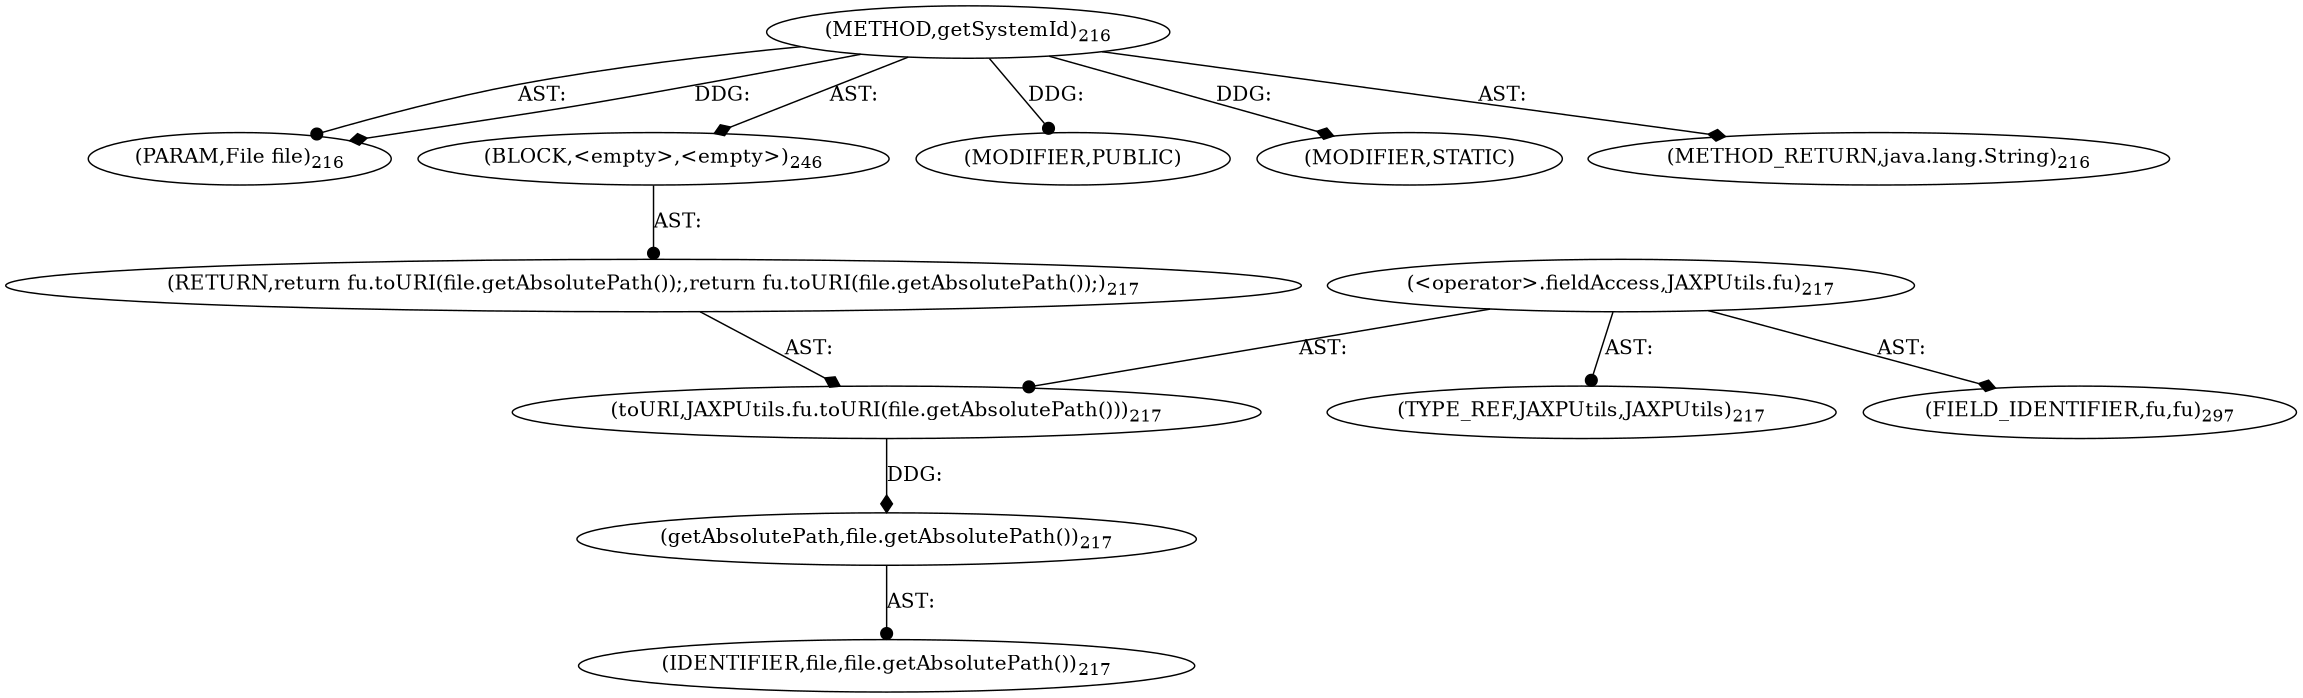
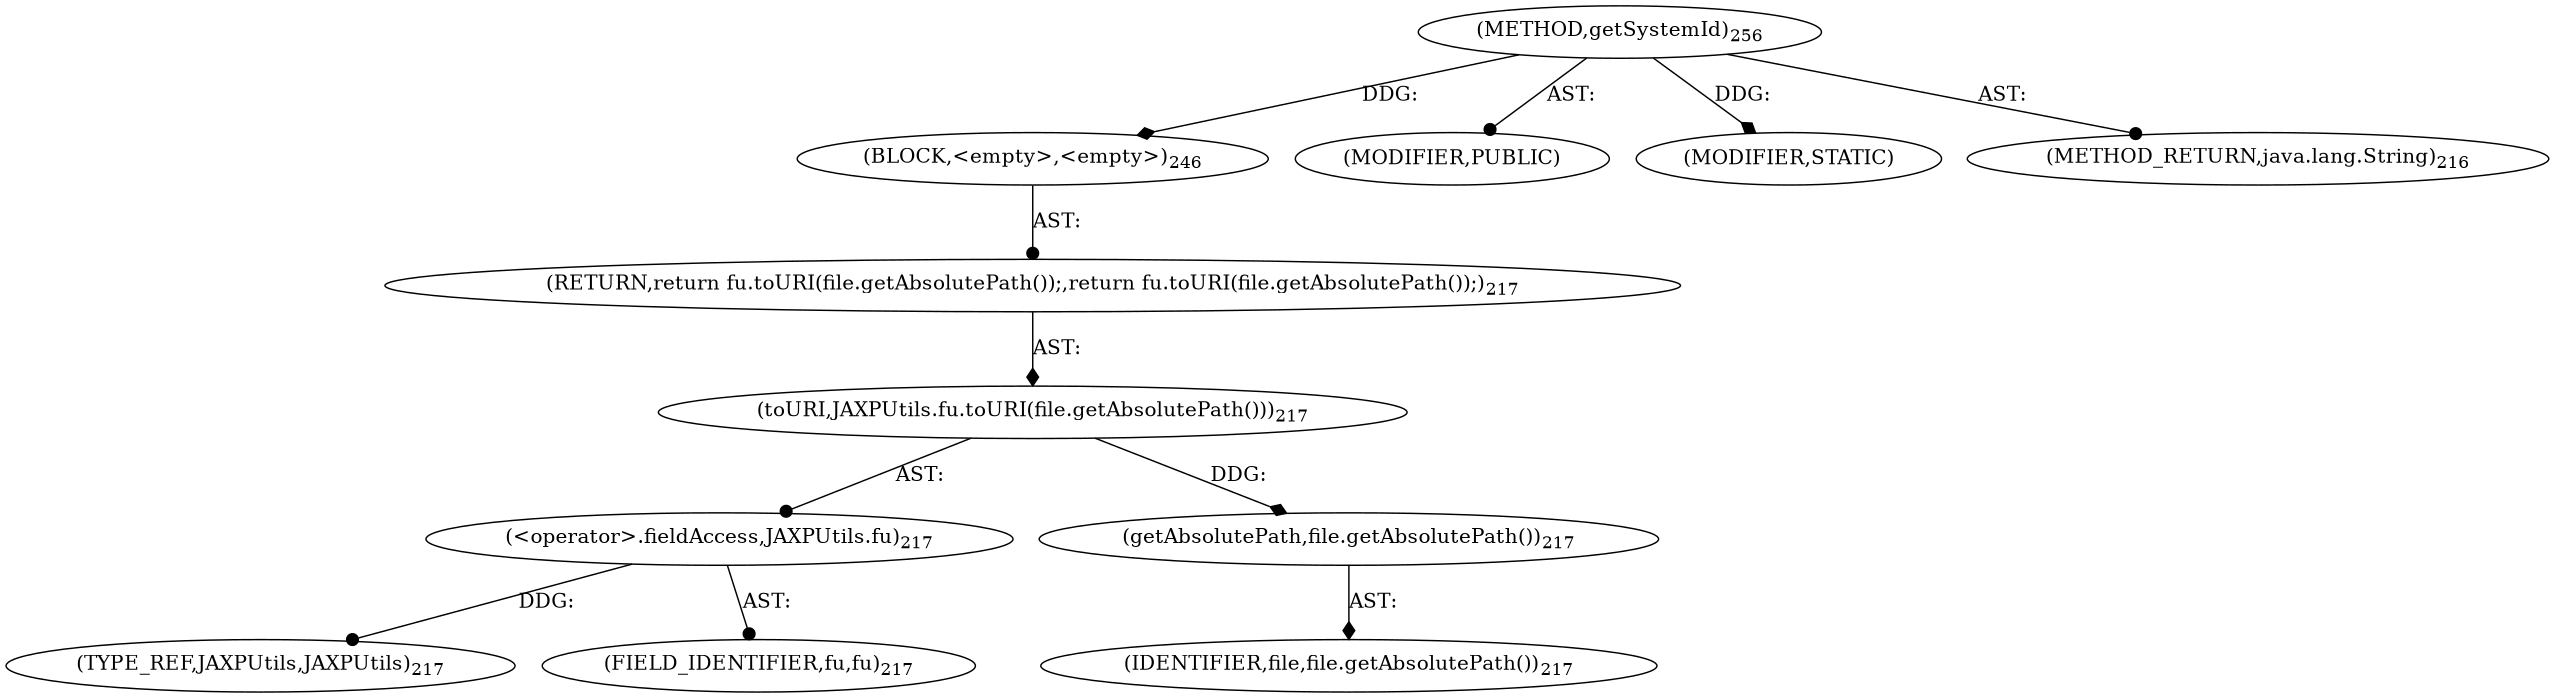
(1095, 30) -> (1747, 30)
(1405, 93) -> (1928, 93)
(857, 95) -> (1393, 95)
(1059, 95) -> (1575, 95)
(240, 159) -> none
(1262, 347) -> (881, 474)
(1843, 347) -> (737, 597)
(1633, 349) -> (550, 602)
(2218, 410) -> (897, 664)
(887, 597) -> (1349, 594)
